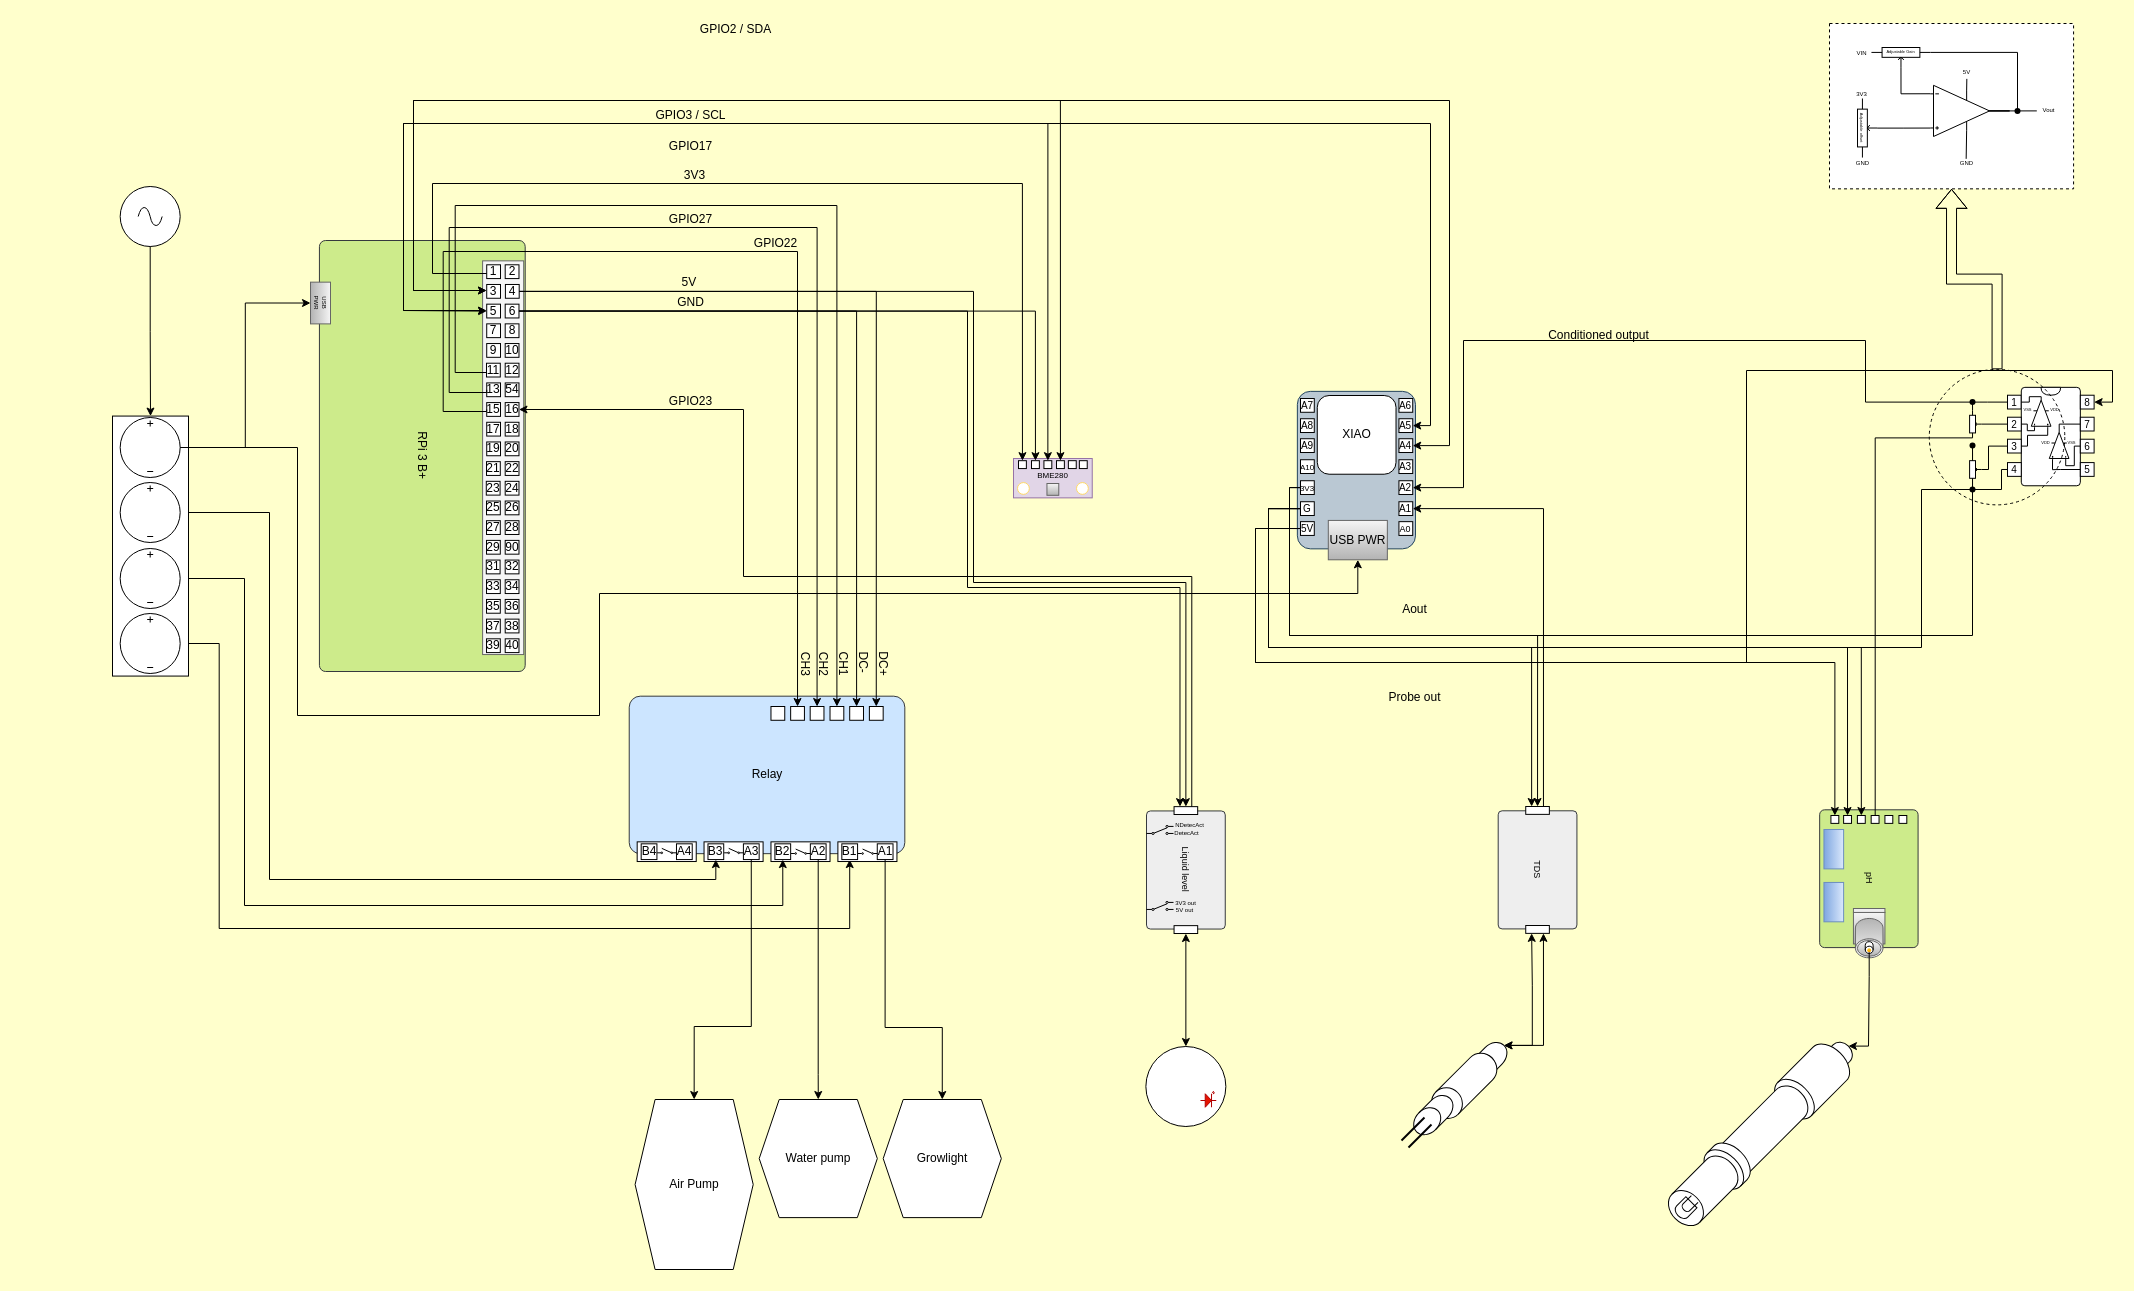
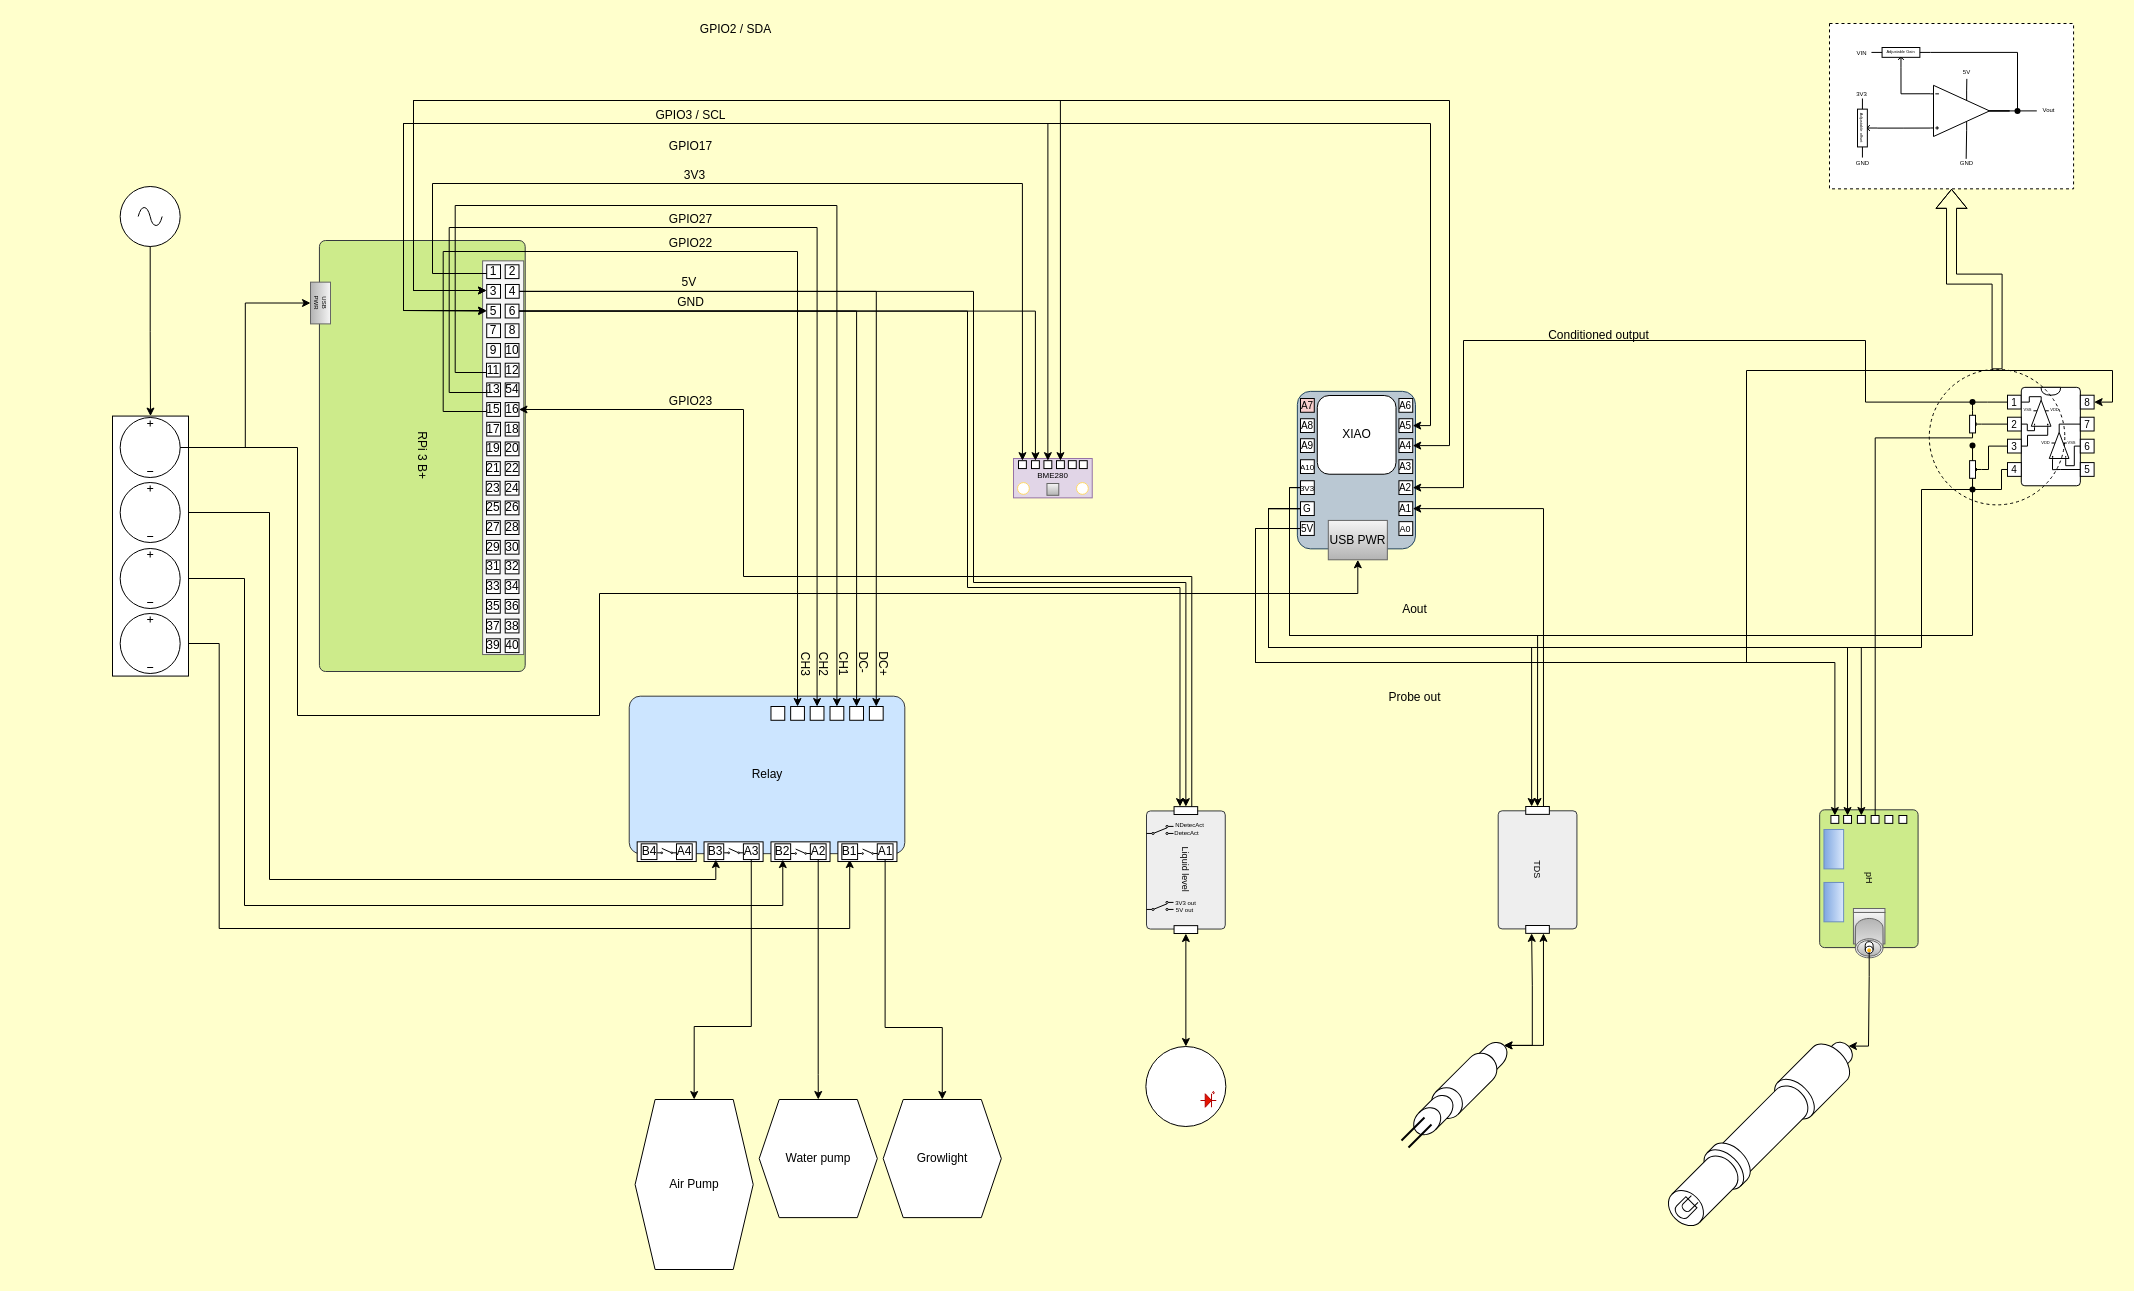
(776, 244) -> (691, 244)
(1307, 405) -> (1307, 405)
(513, 548) -> (513, 548)
